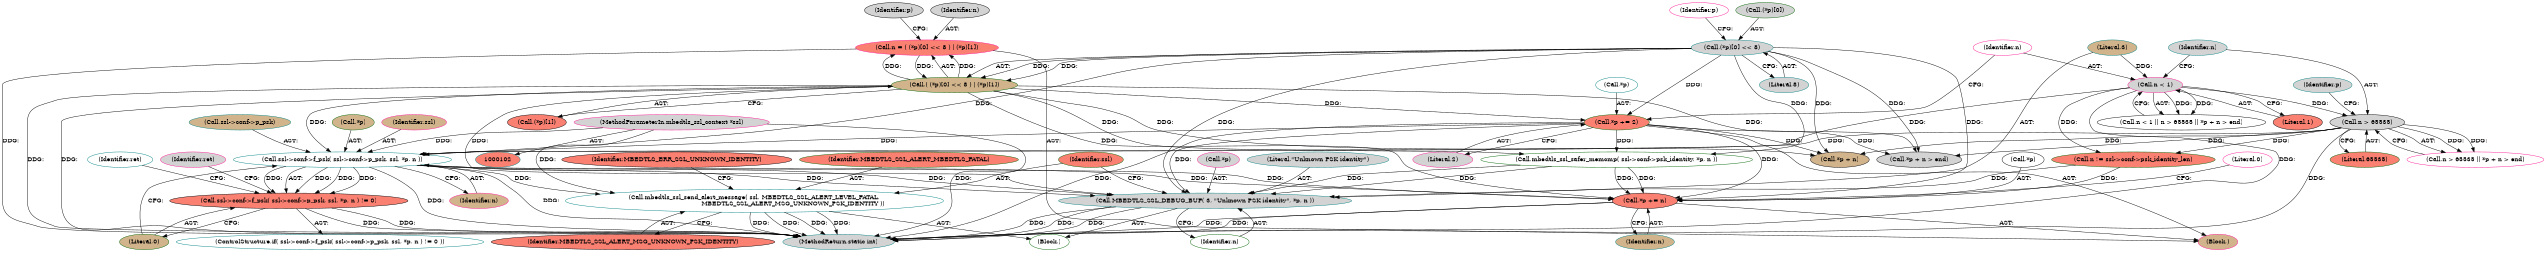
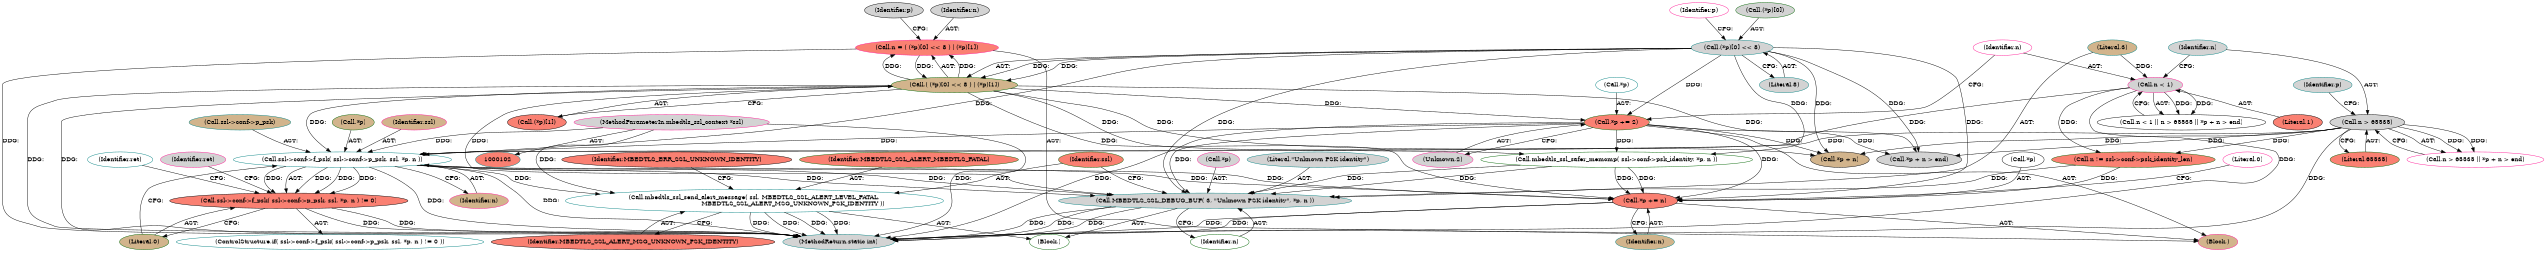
(2263, 97) -> none
(2248, 98) -> none
(1443, 160) -> (1443, 160)
